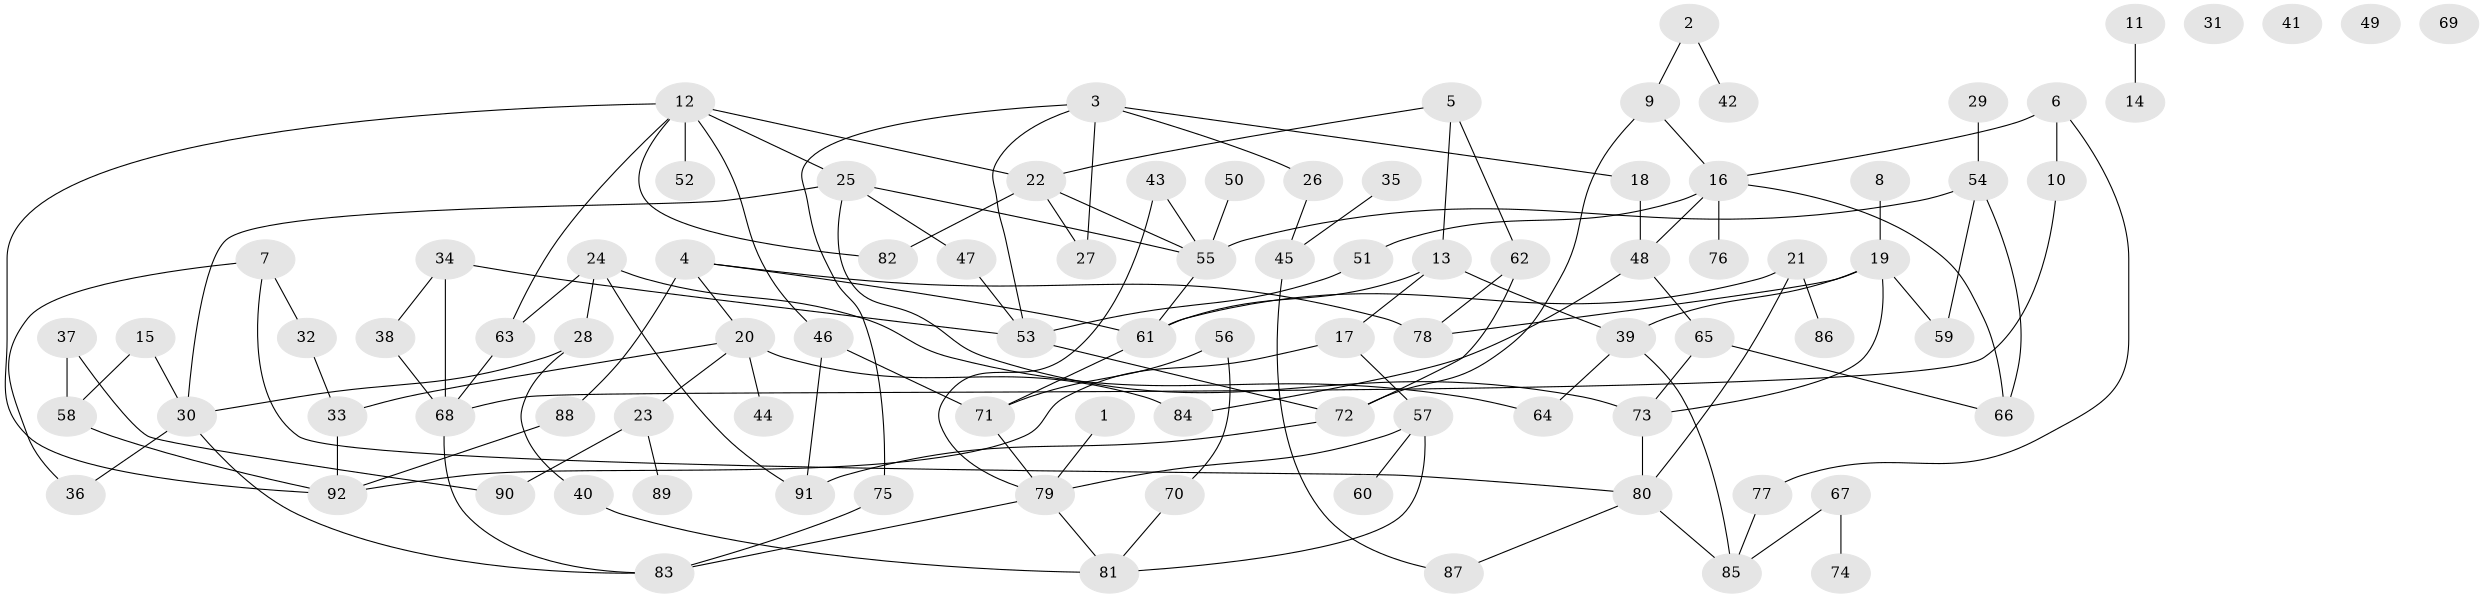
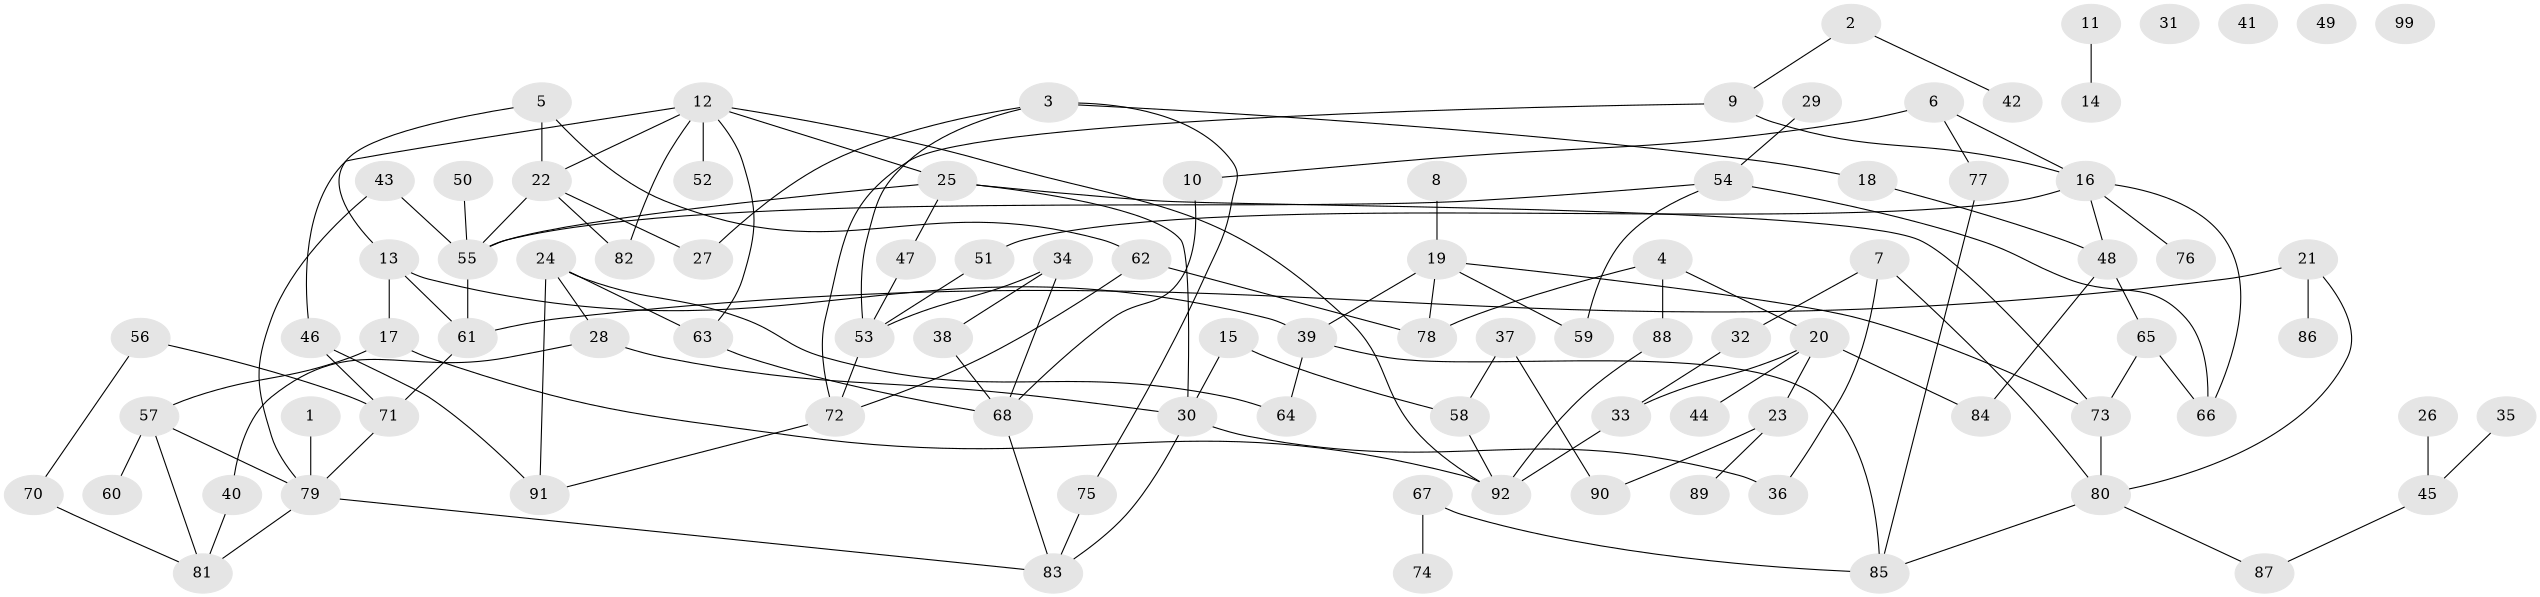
(2449, 24) -> (2405, 24)
(1207, 137) -> none
(917, 293) -> none
